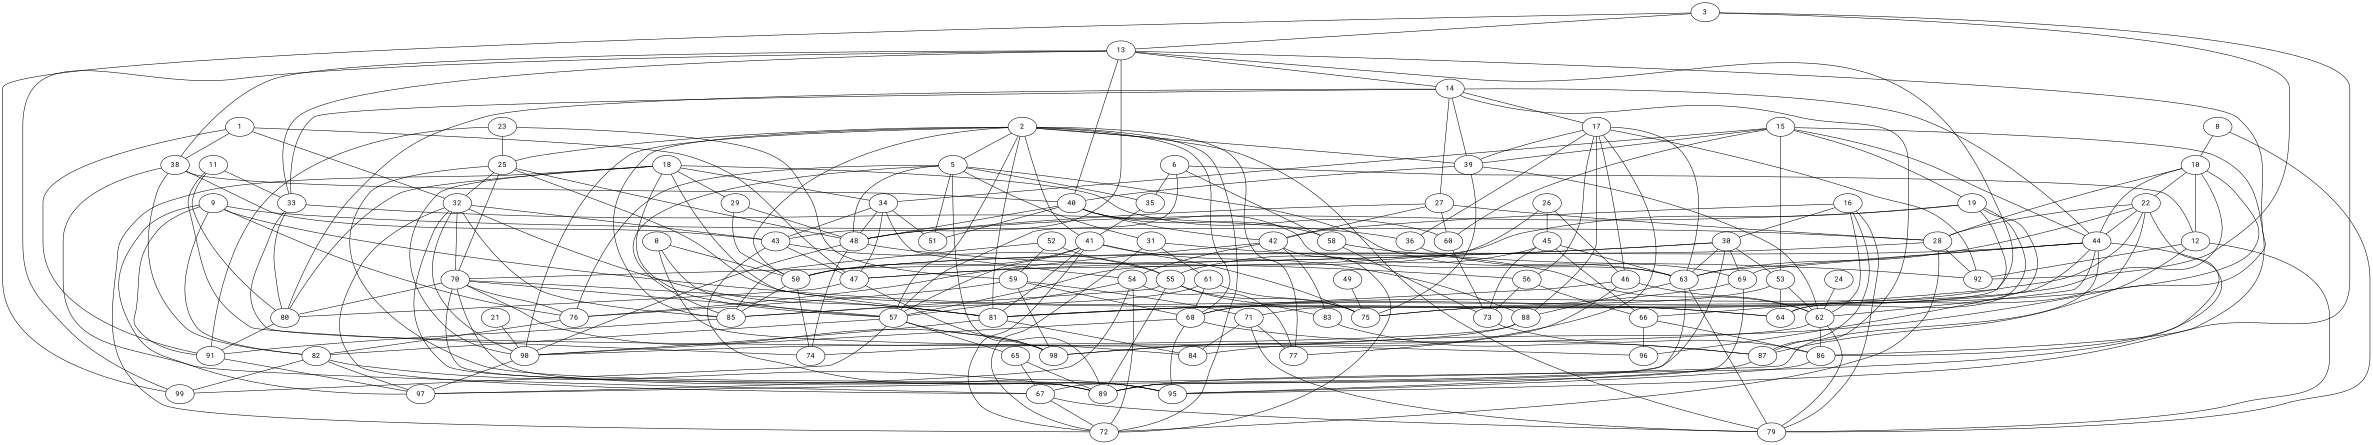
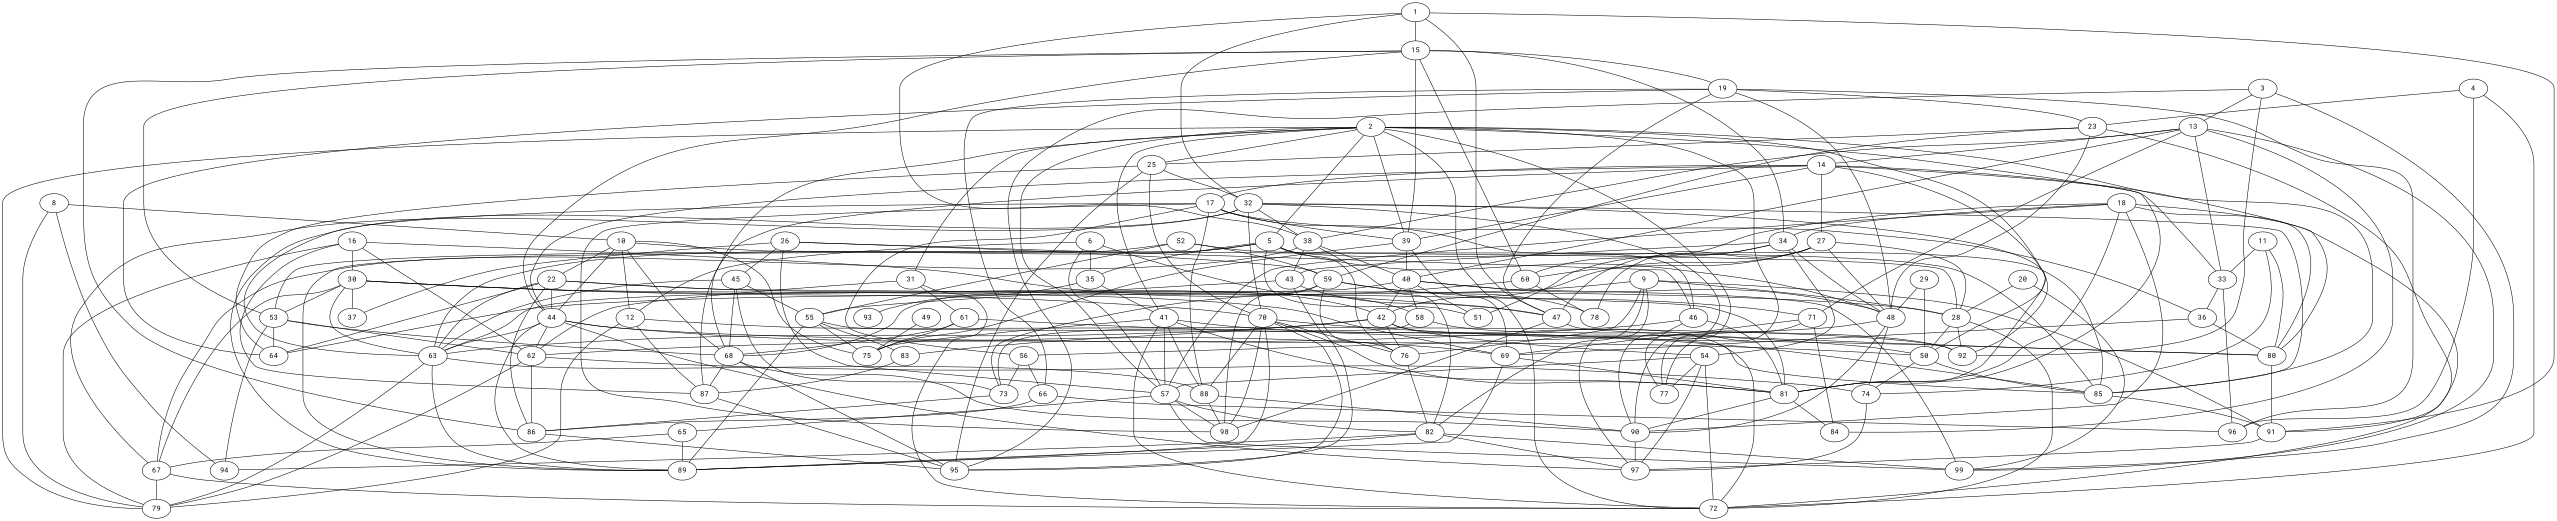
none -> (1416, 31)
none -> (2473, 89)
none -> (1927, 100)
(1799, 173) -> (2001, 228)
(701, 184) -> none
(670, 203) -> (1997, 237)
(1670, 204) -> (1492, 303)
(1035, 206) -> (1022, 153)
(1101, 206) -> none
(609, 221) -> (1287, 228)
(657, 241) -> none
none -> (709, 252)
(274, 259) -> (2237, 337)
none -> (1189, 259)
(1595, 280) -> (732, 318)
(1839, 280) -> none
none -> (2023, 280)
(644, 296) -> (1234, 356)
(1742, 305) -> none
none -> (1845, 317)
none -> (352, 318)
(496, 318) -> none
none -> (868, 318)
none -> (1595, 318)
none -> (1091, 335)
(1490, 416) -> (1659, 337)
none -> (1823, 455)
none -> (224, 471)
